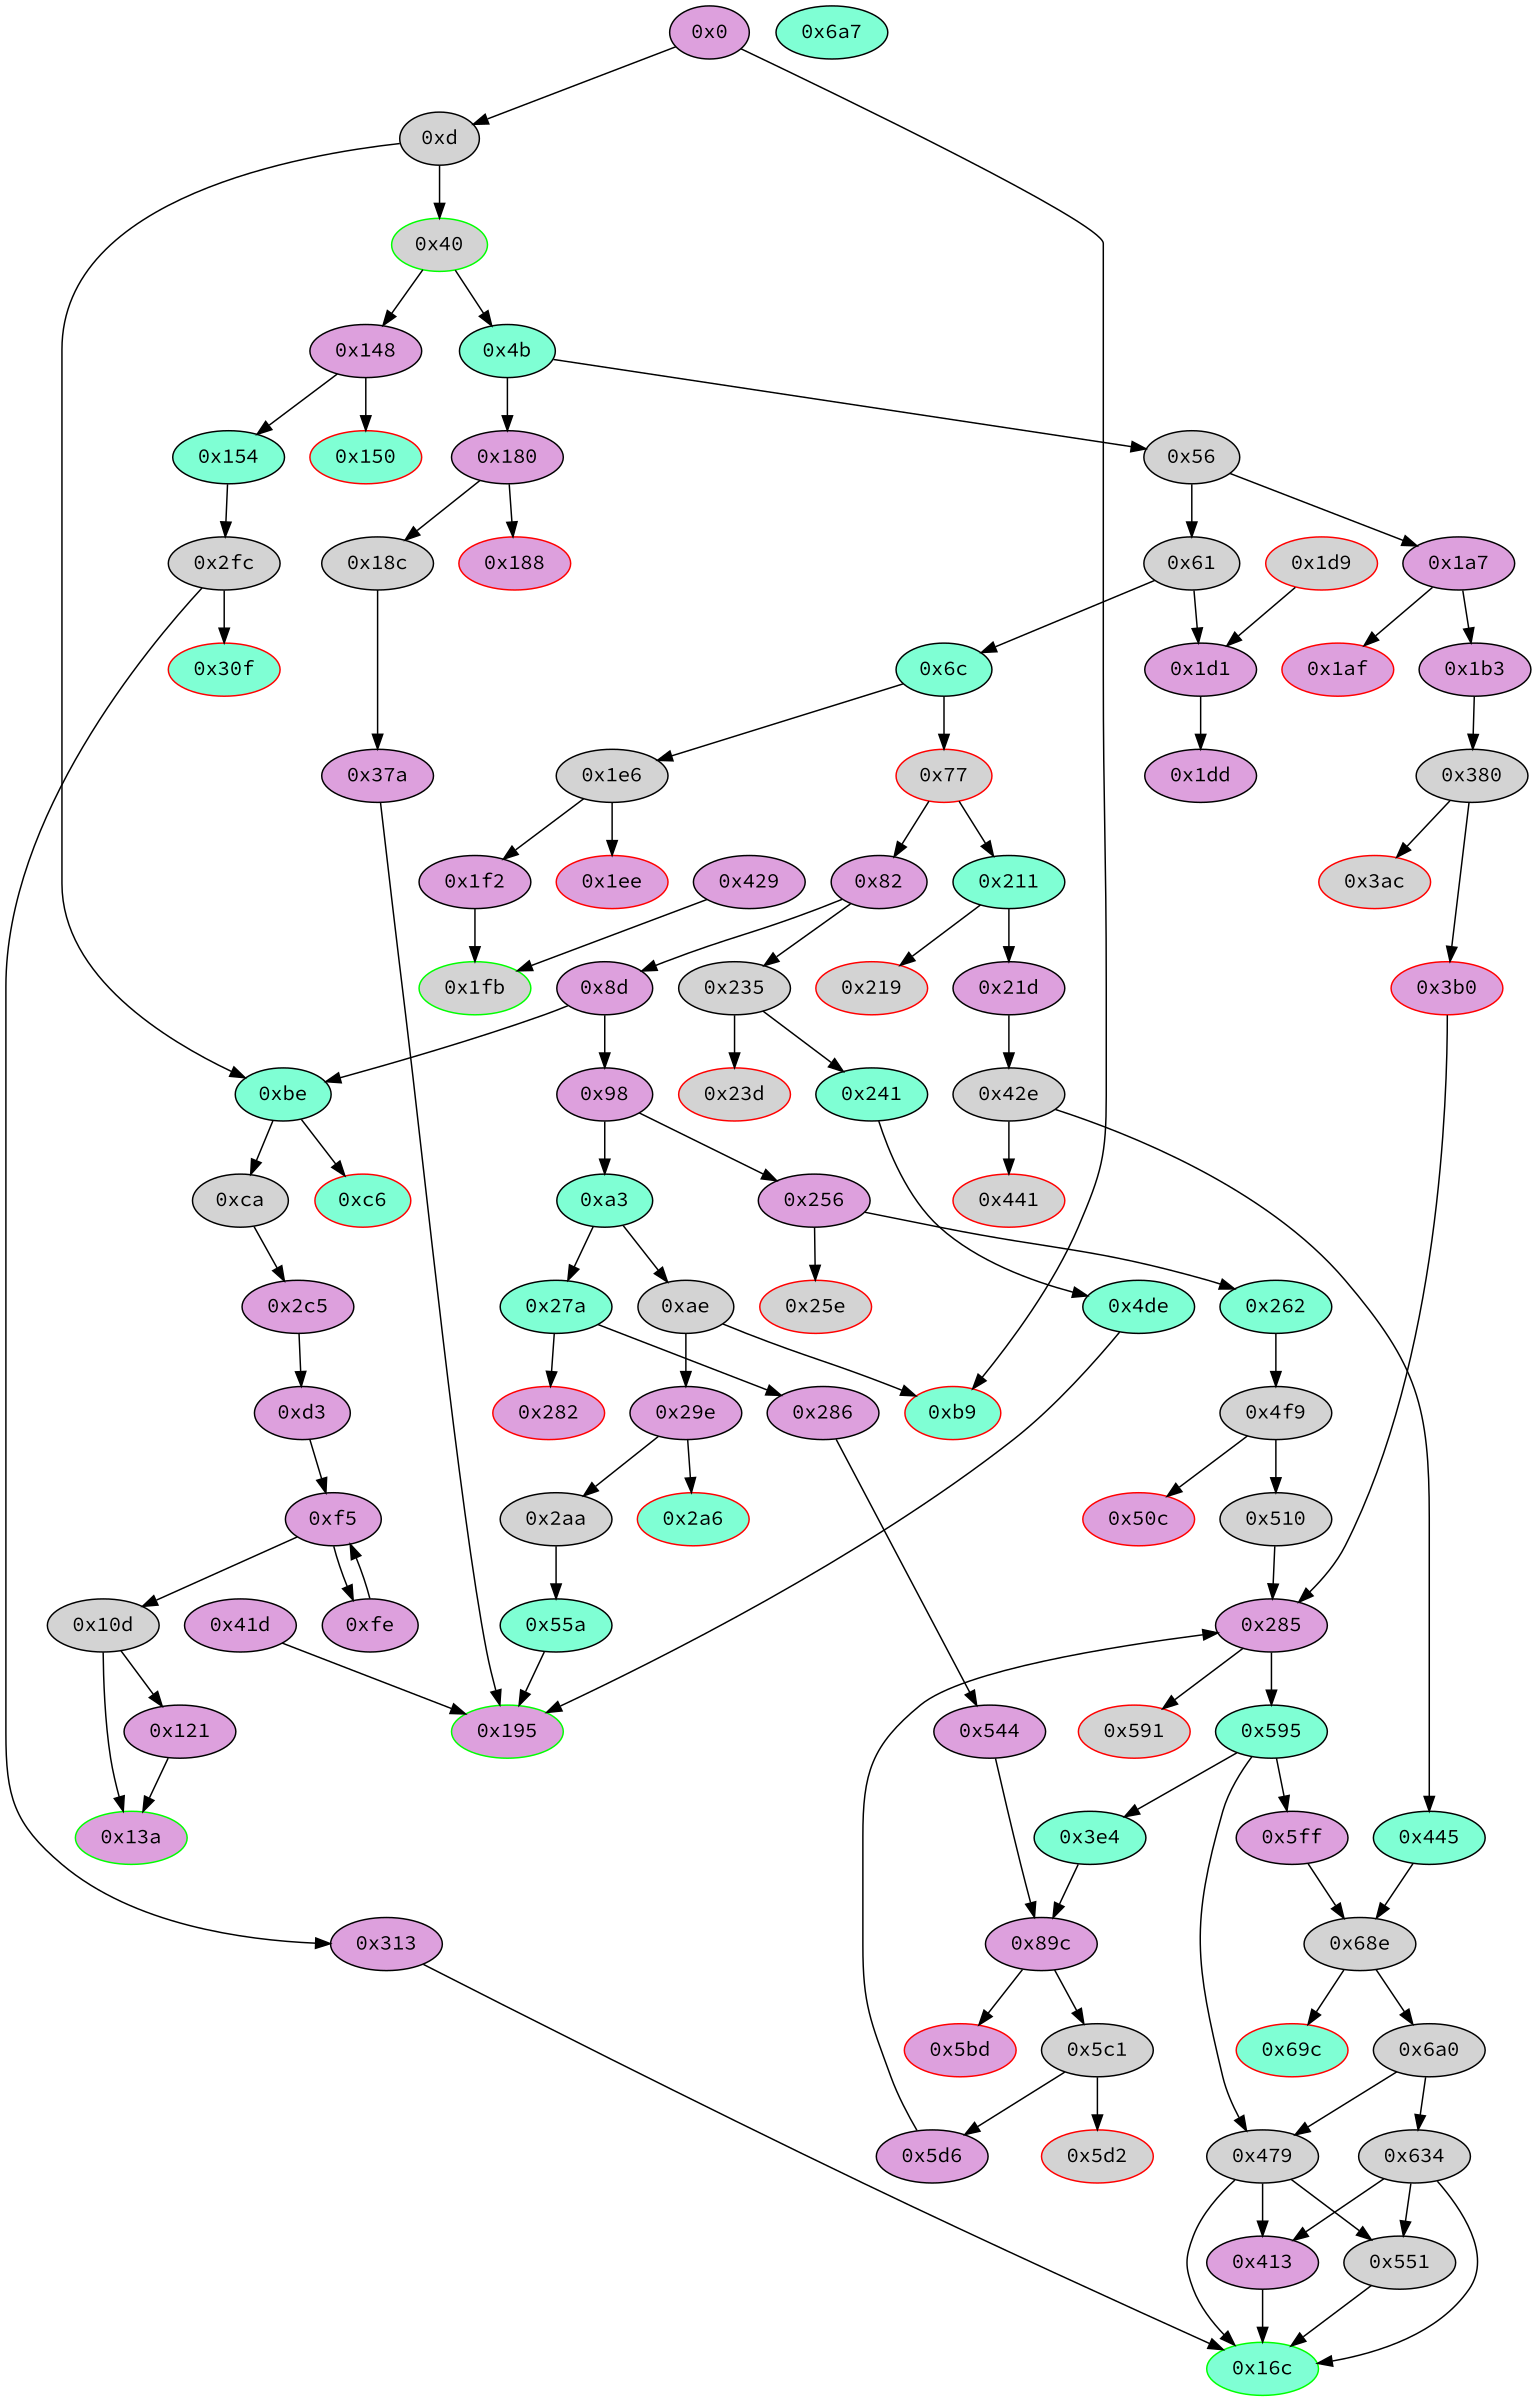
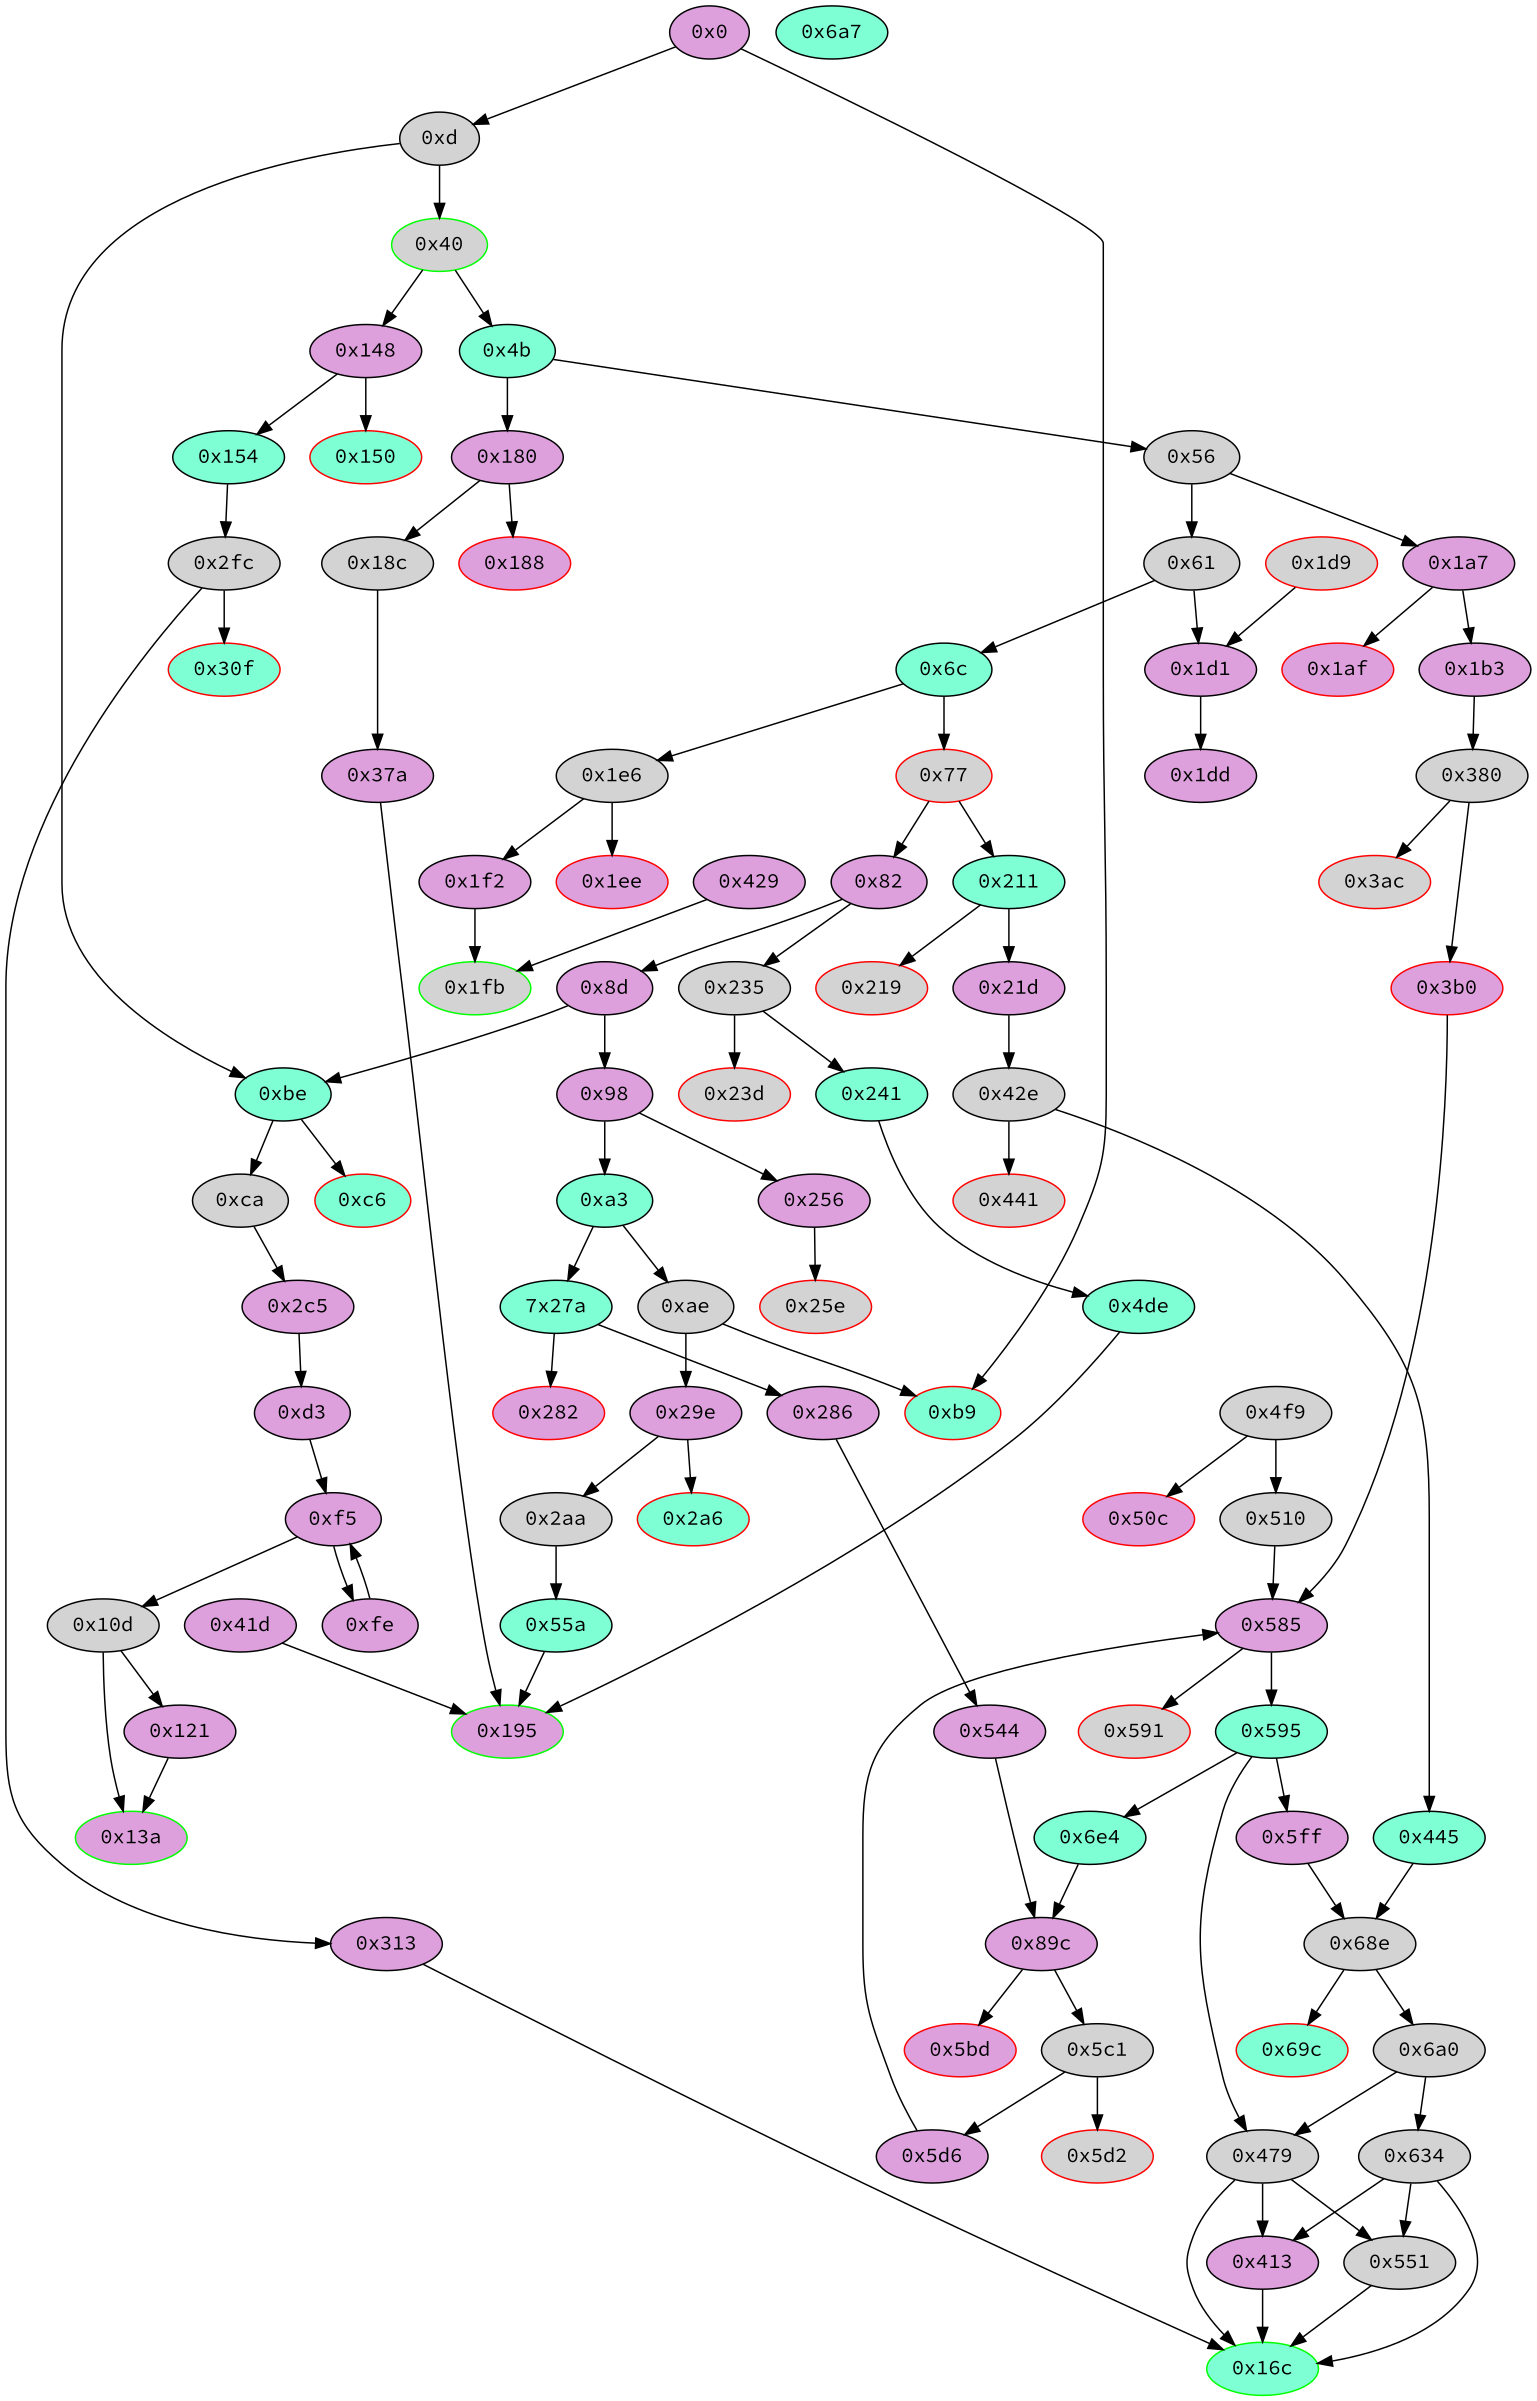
(556, 1307) -> (556, 1307)
(1276, 1307) -> none
(1271, 1625) -> (1271, 1625)
(1090, 1838) -> (1090, 1838)
